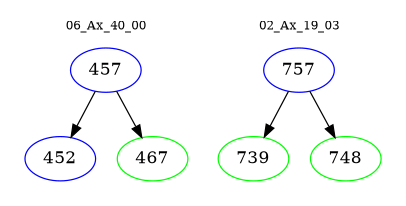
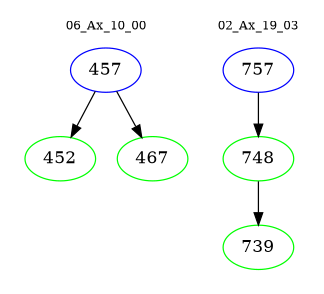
(106, 26) -> (106, 26)
(279, 109) -> (258, 197)
(60, 159) -> (60, 159)
